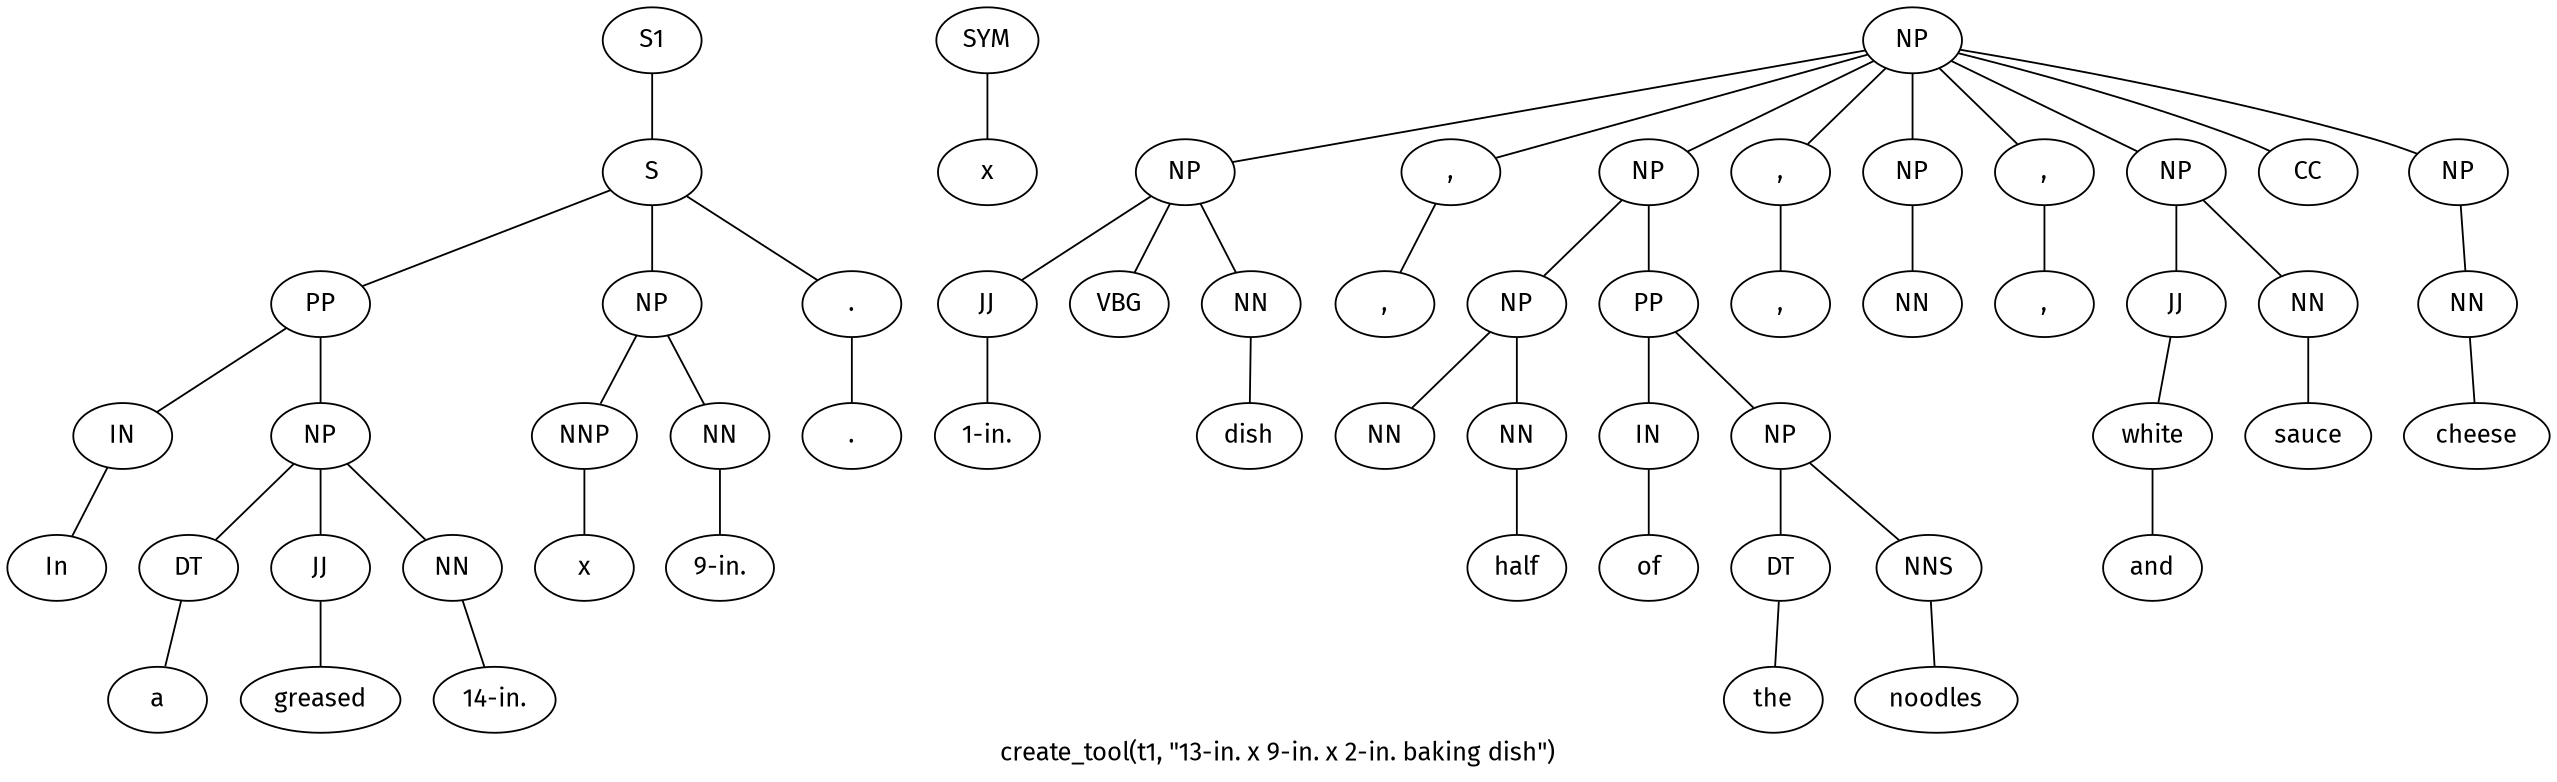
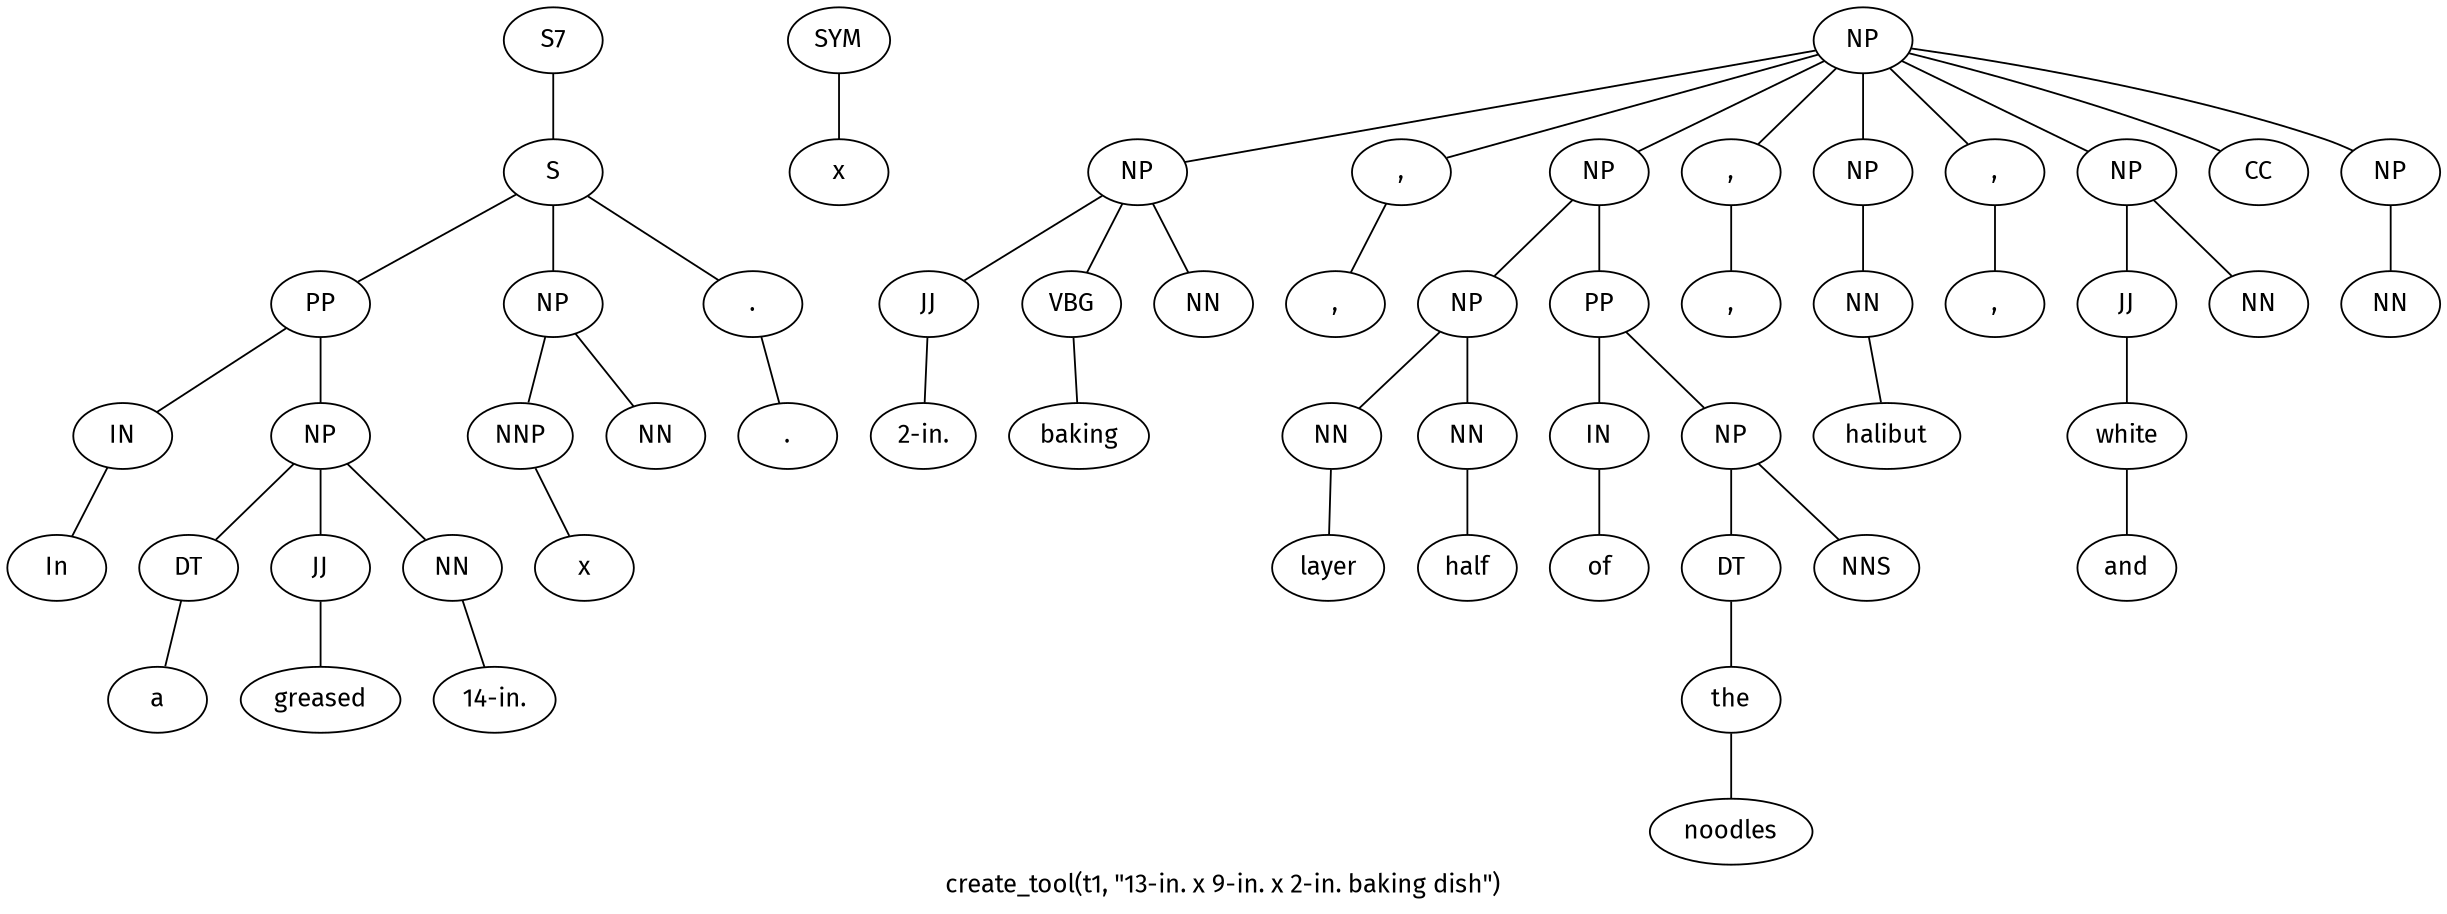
(652, 40) -> (553, 40)
(987, 436) -> (923, 436)
none -> (1079, 436)
(1249, 436) -> none
none -> (1887, 436)
(2308, 436) -> none
(2477, 436) -> none
(720, 568) -> none
none -> (1328, 568)
(1933, 634) -> (1731, 766)
